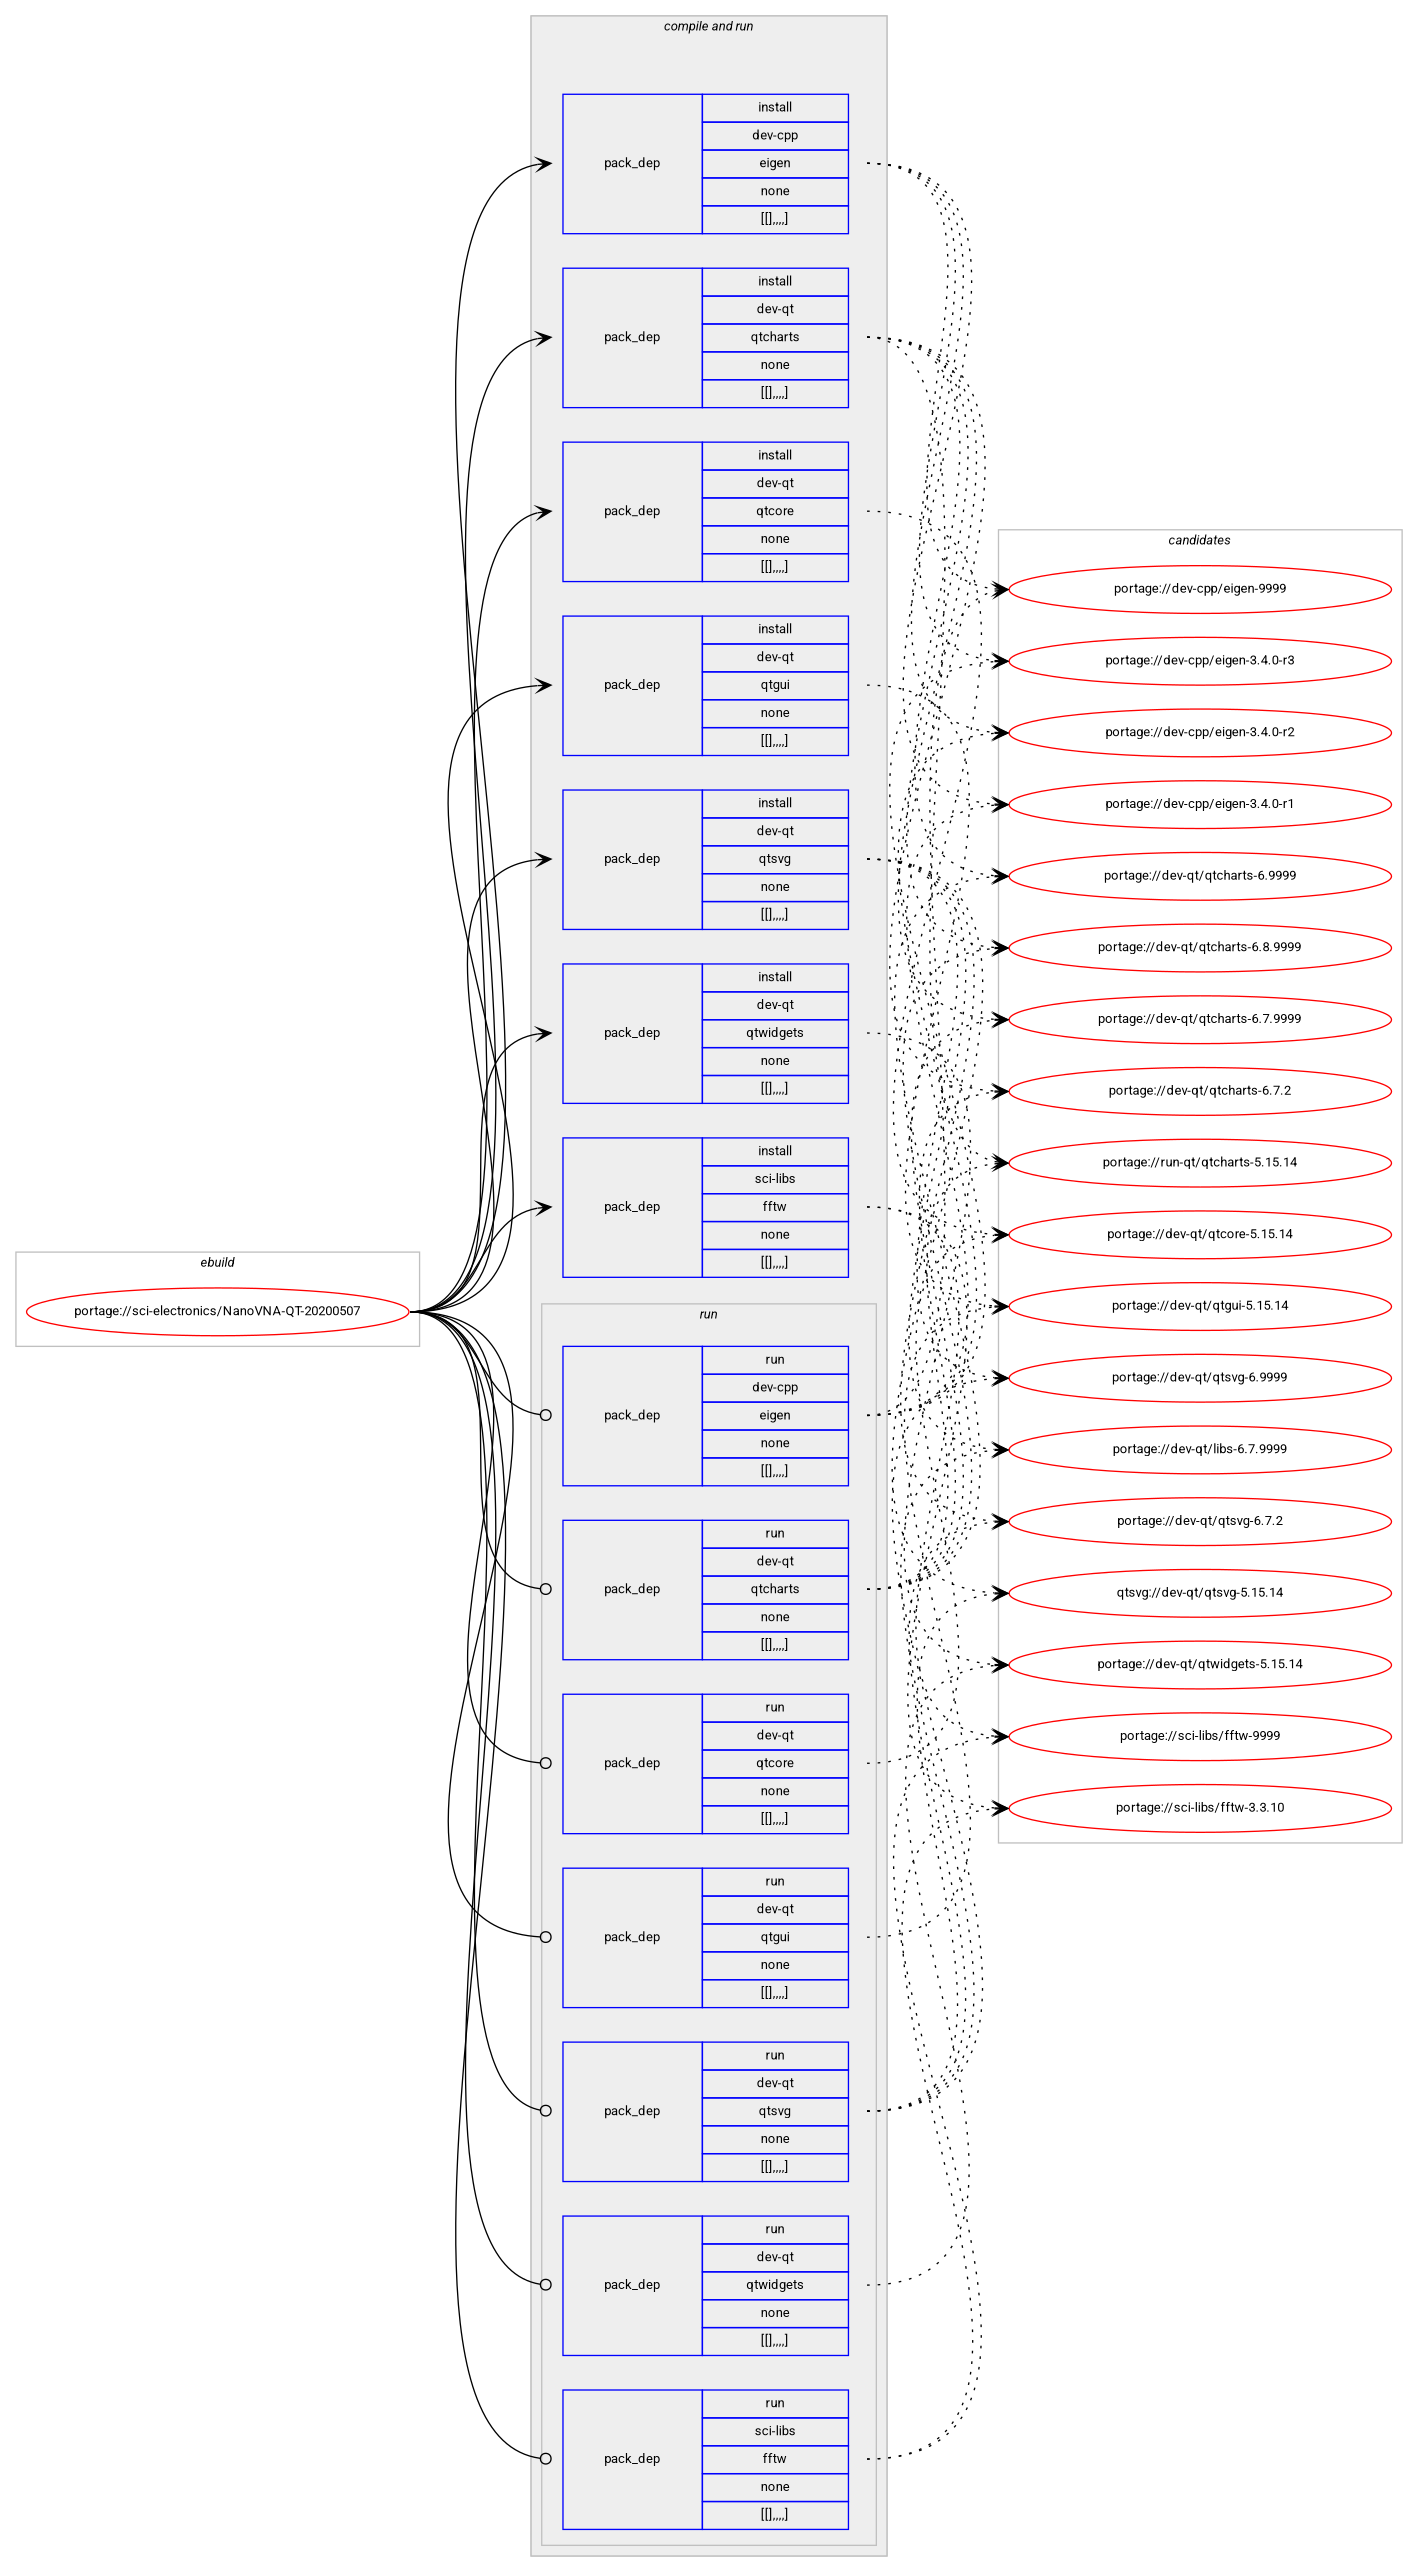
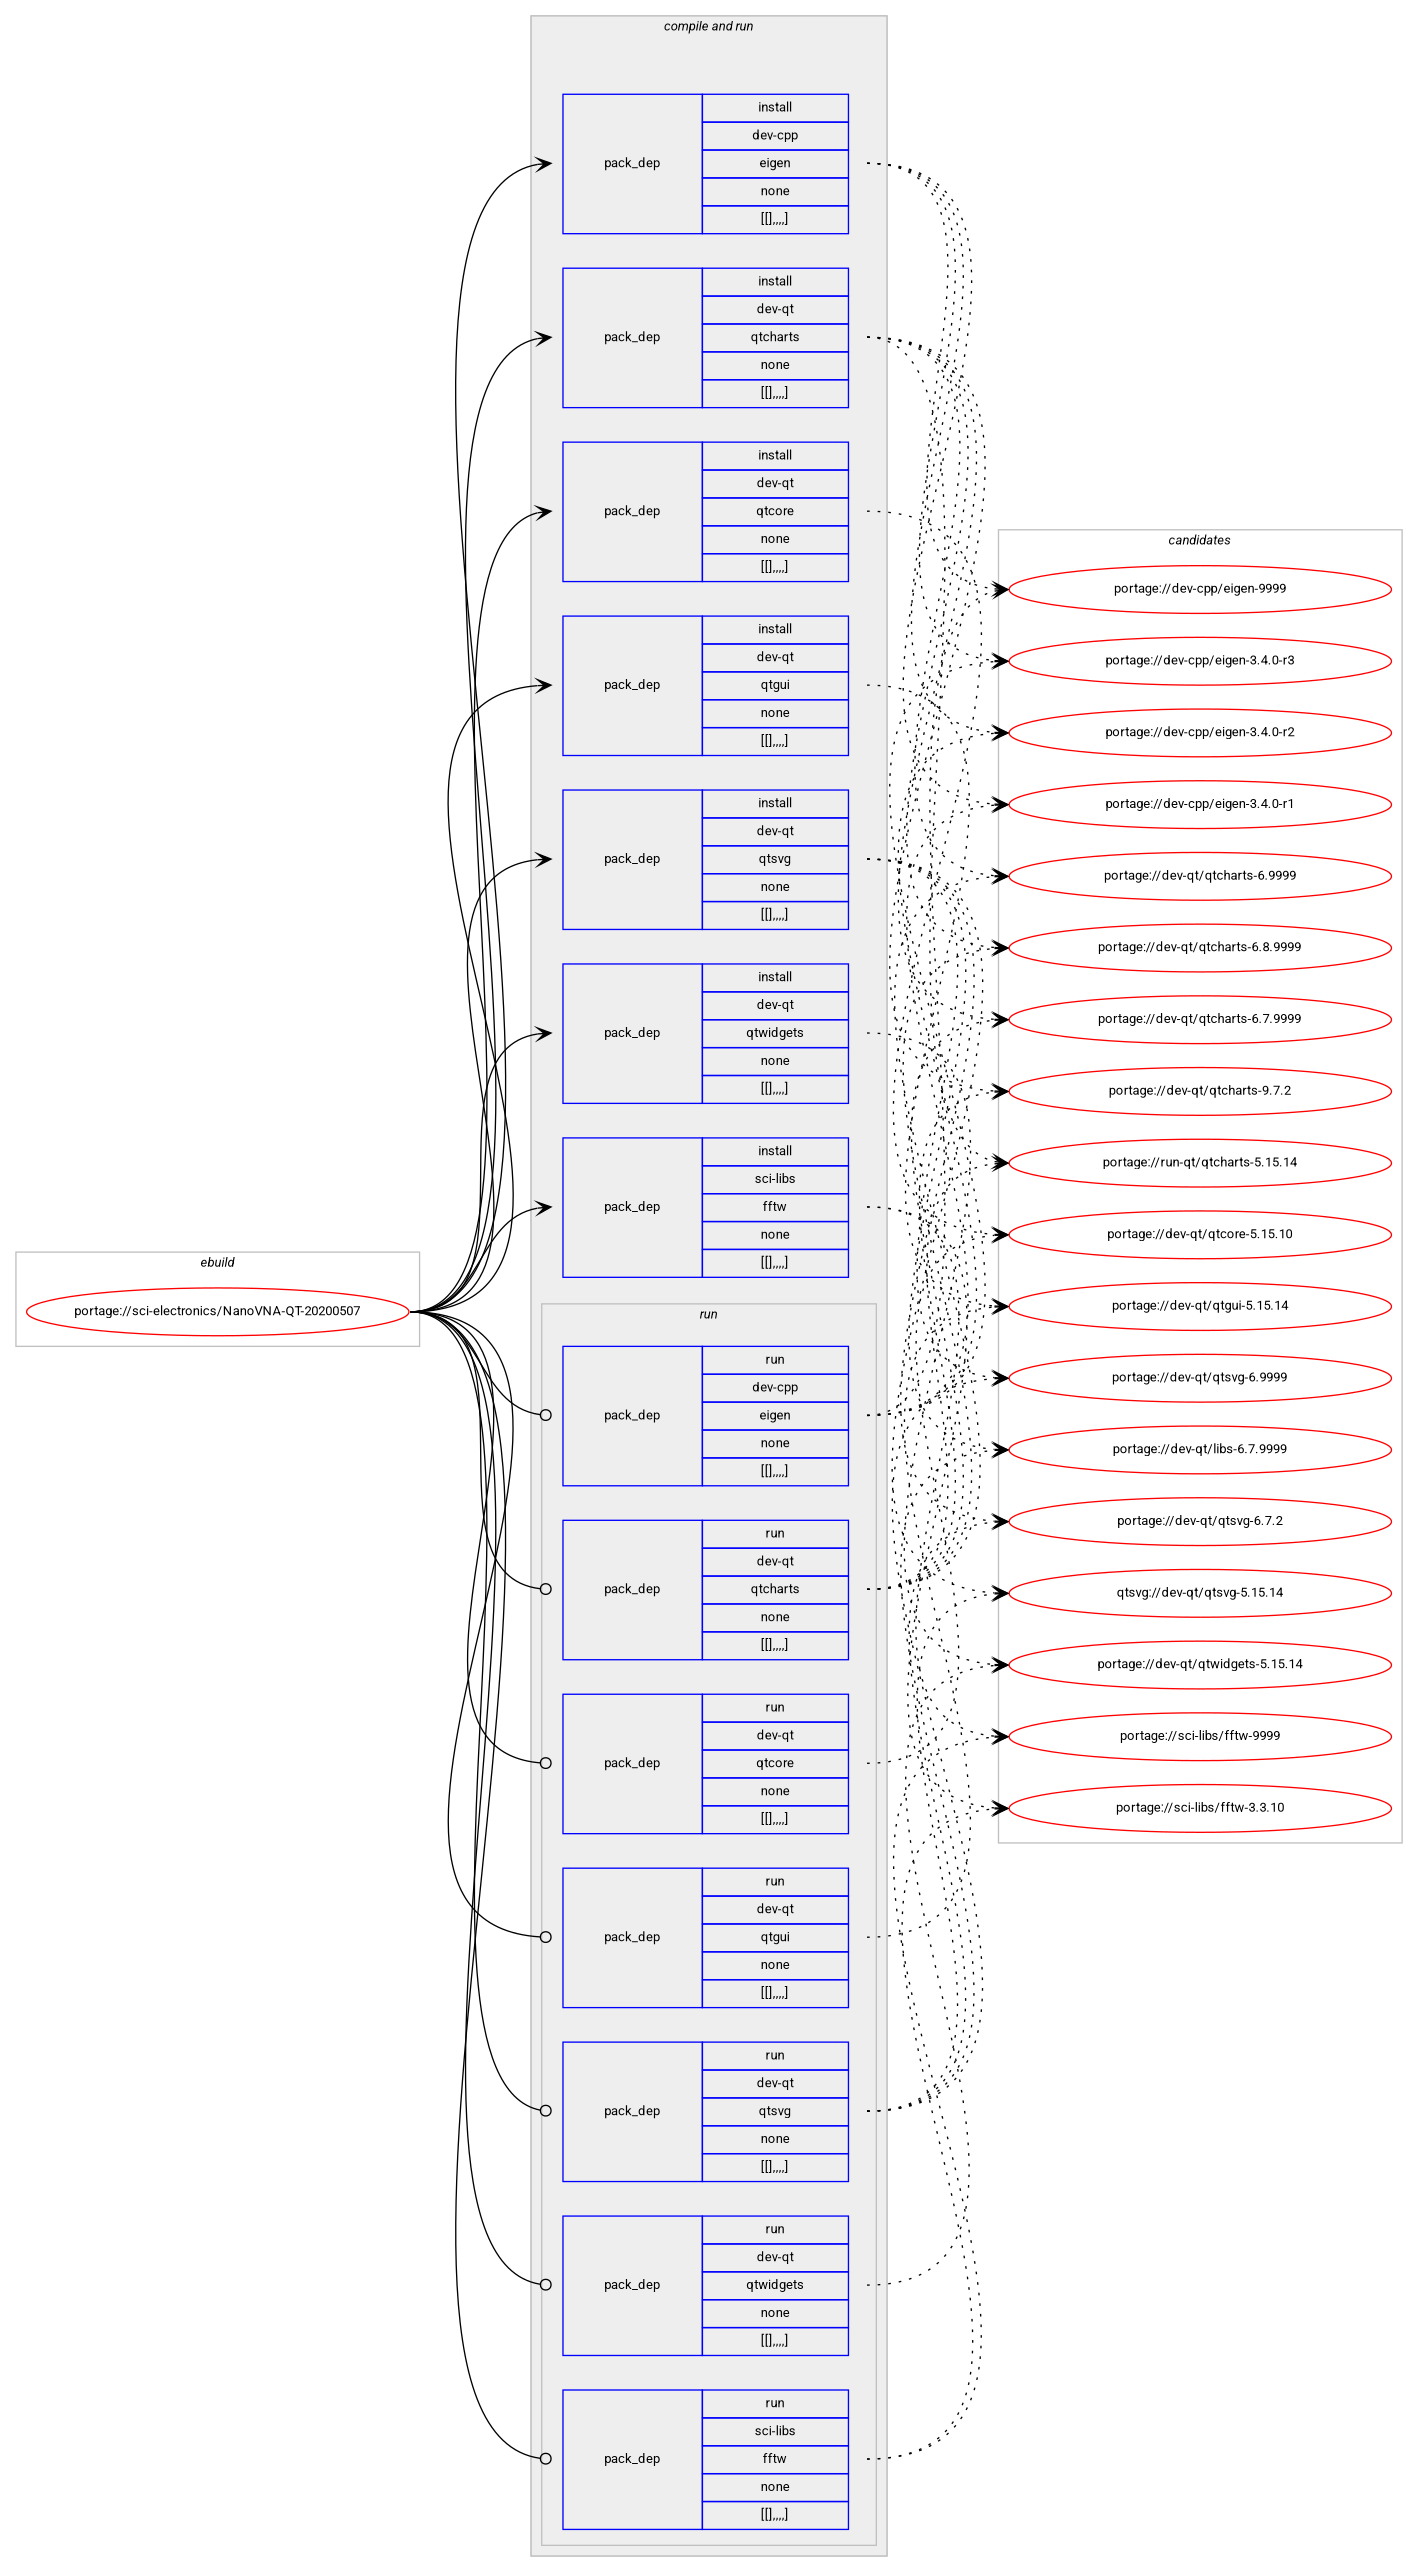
(1200, 1091) -> (1200, 1091)
(1200, 1235) -> (1200, 1235)
